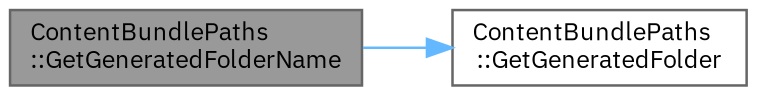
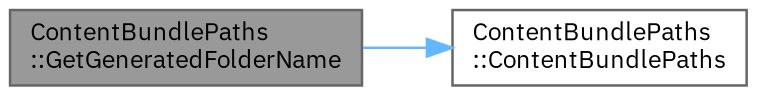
(600, 48) -> (600, 48)
